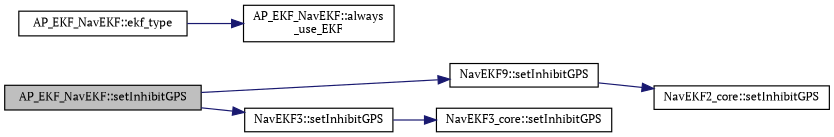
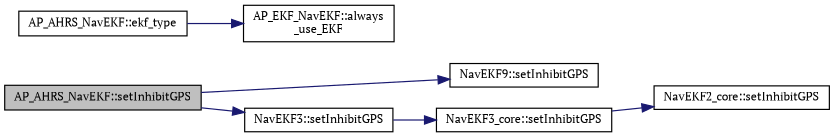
(103, 24) -> (103, 24)
(620, 85) -> (627, 109)
(103, 98) -> (103, 98)
